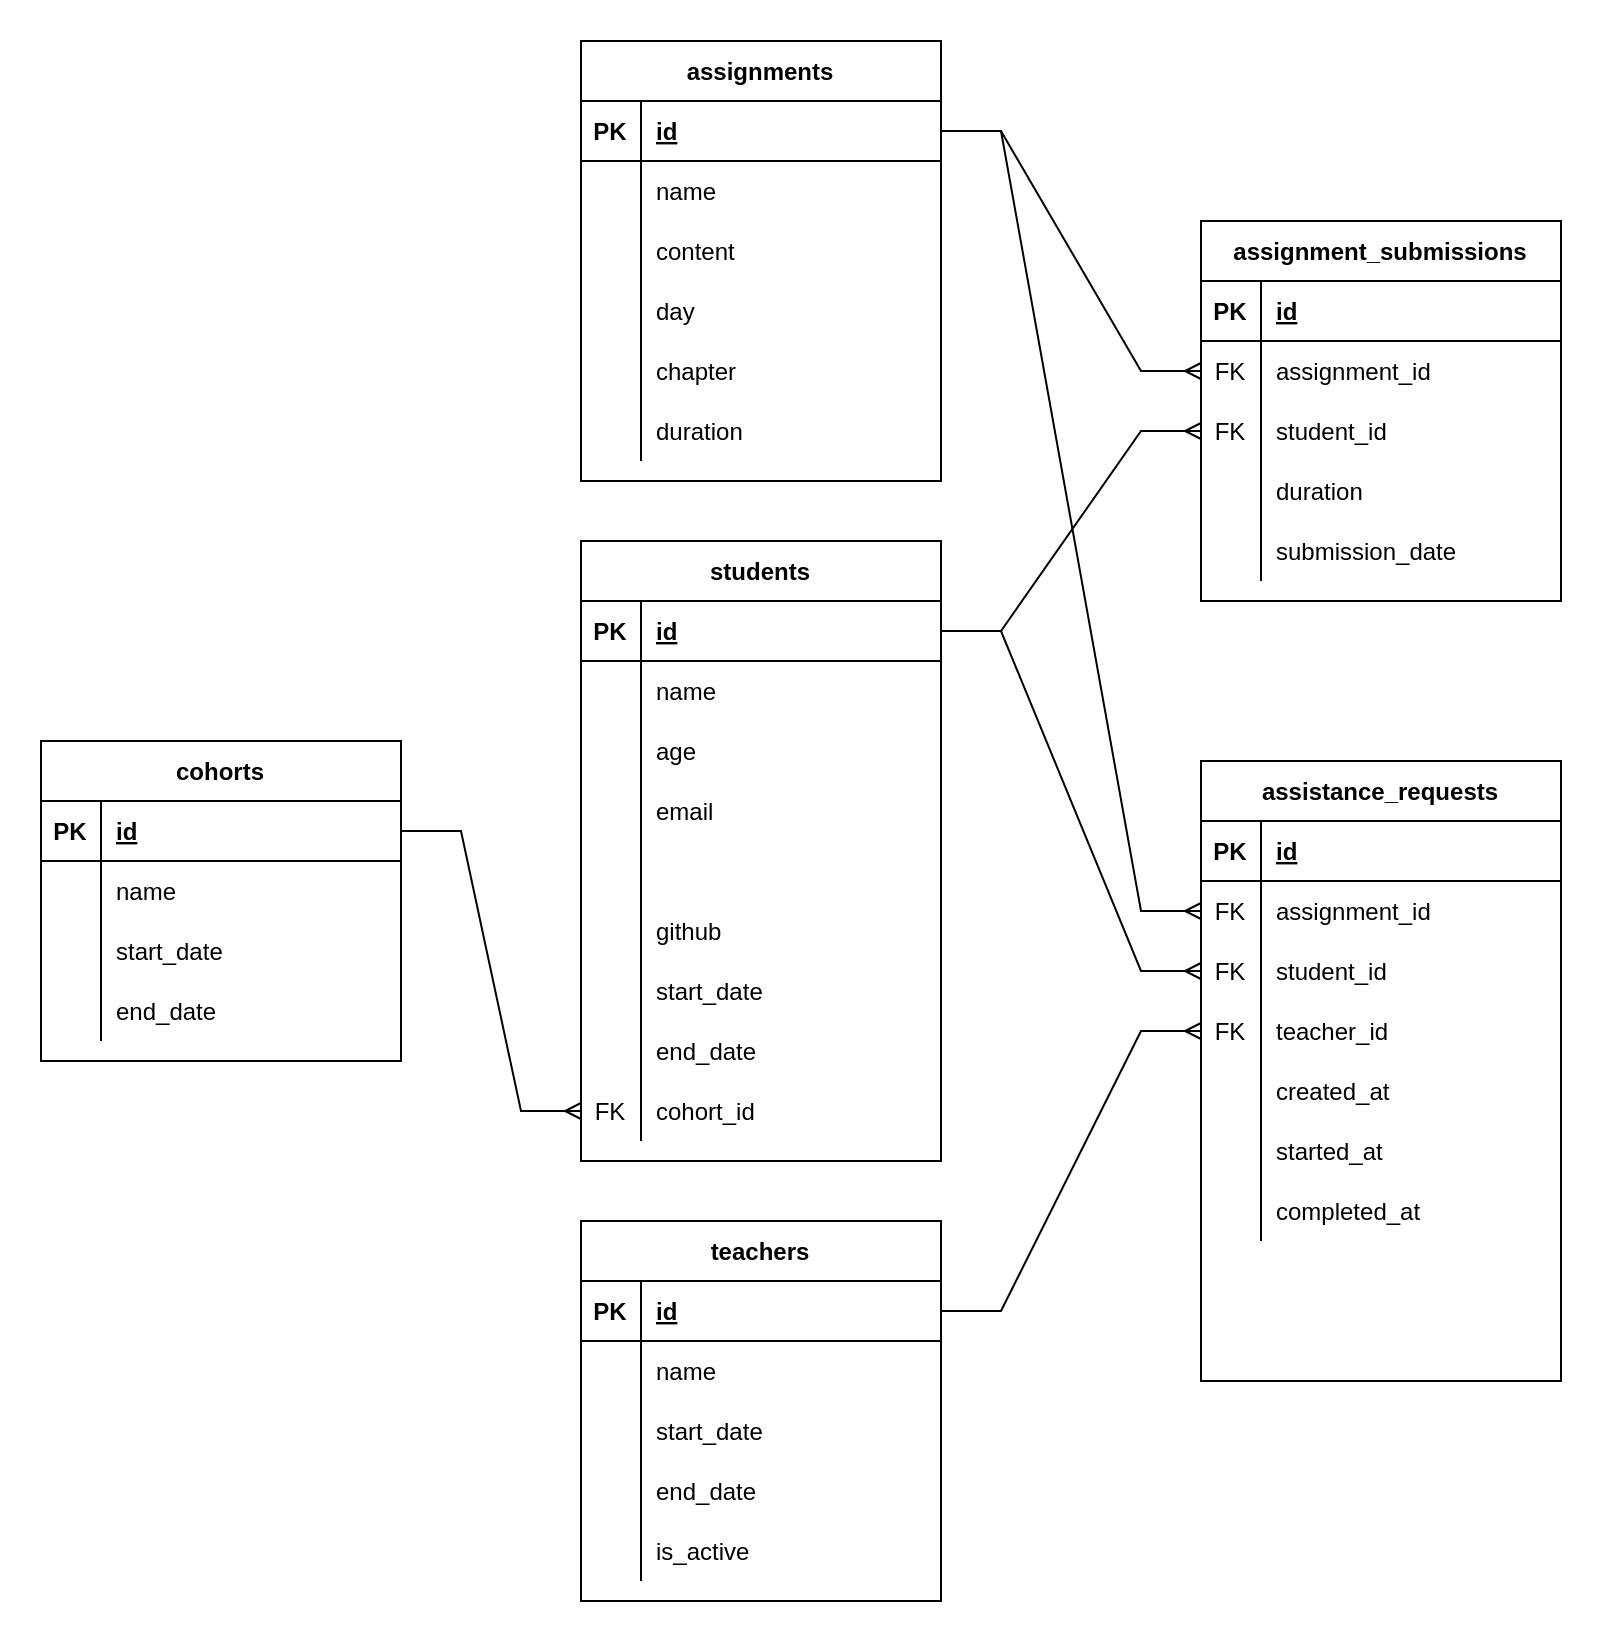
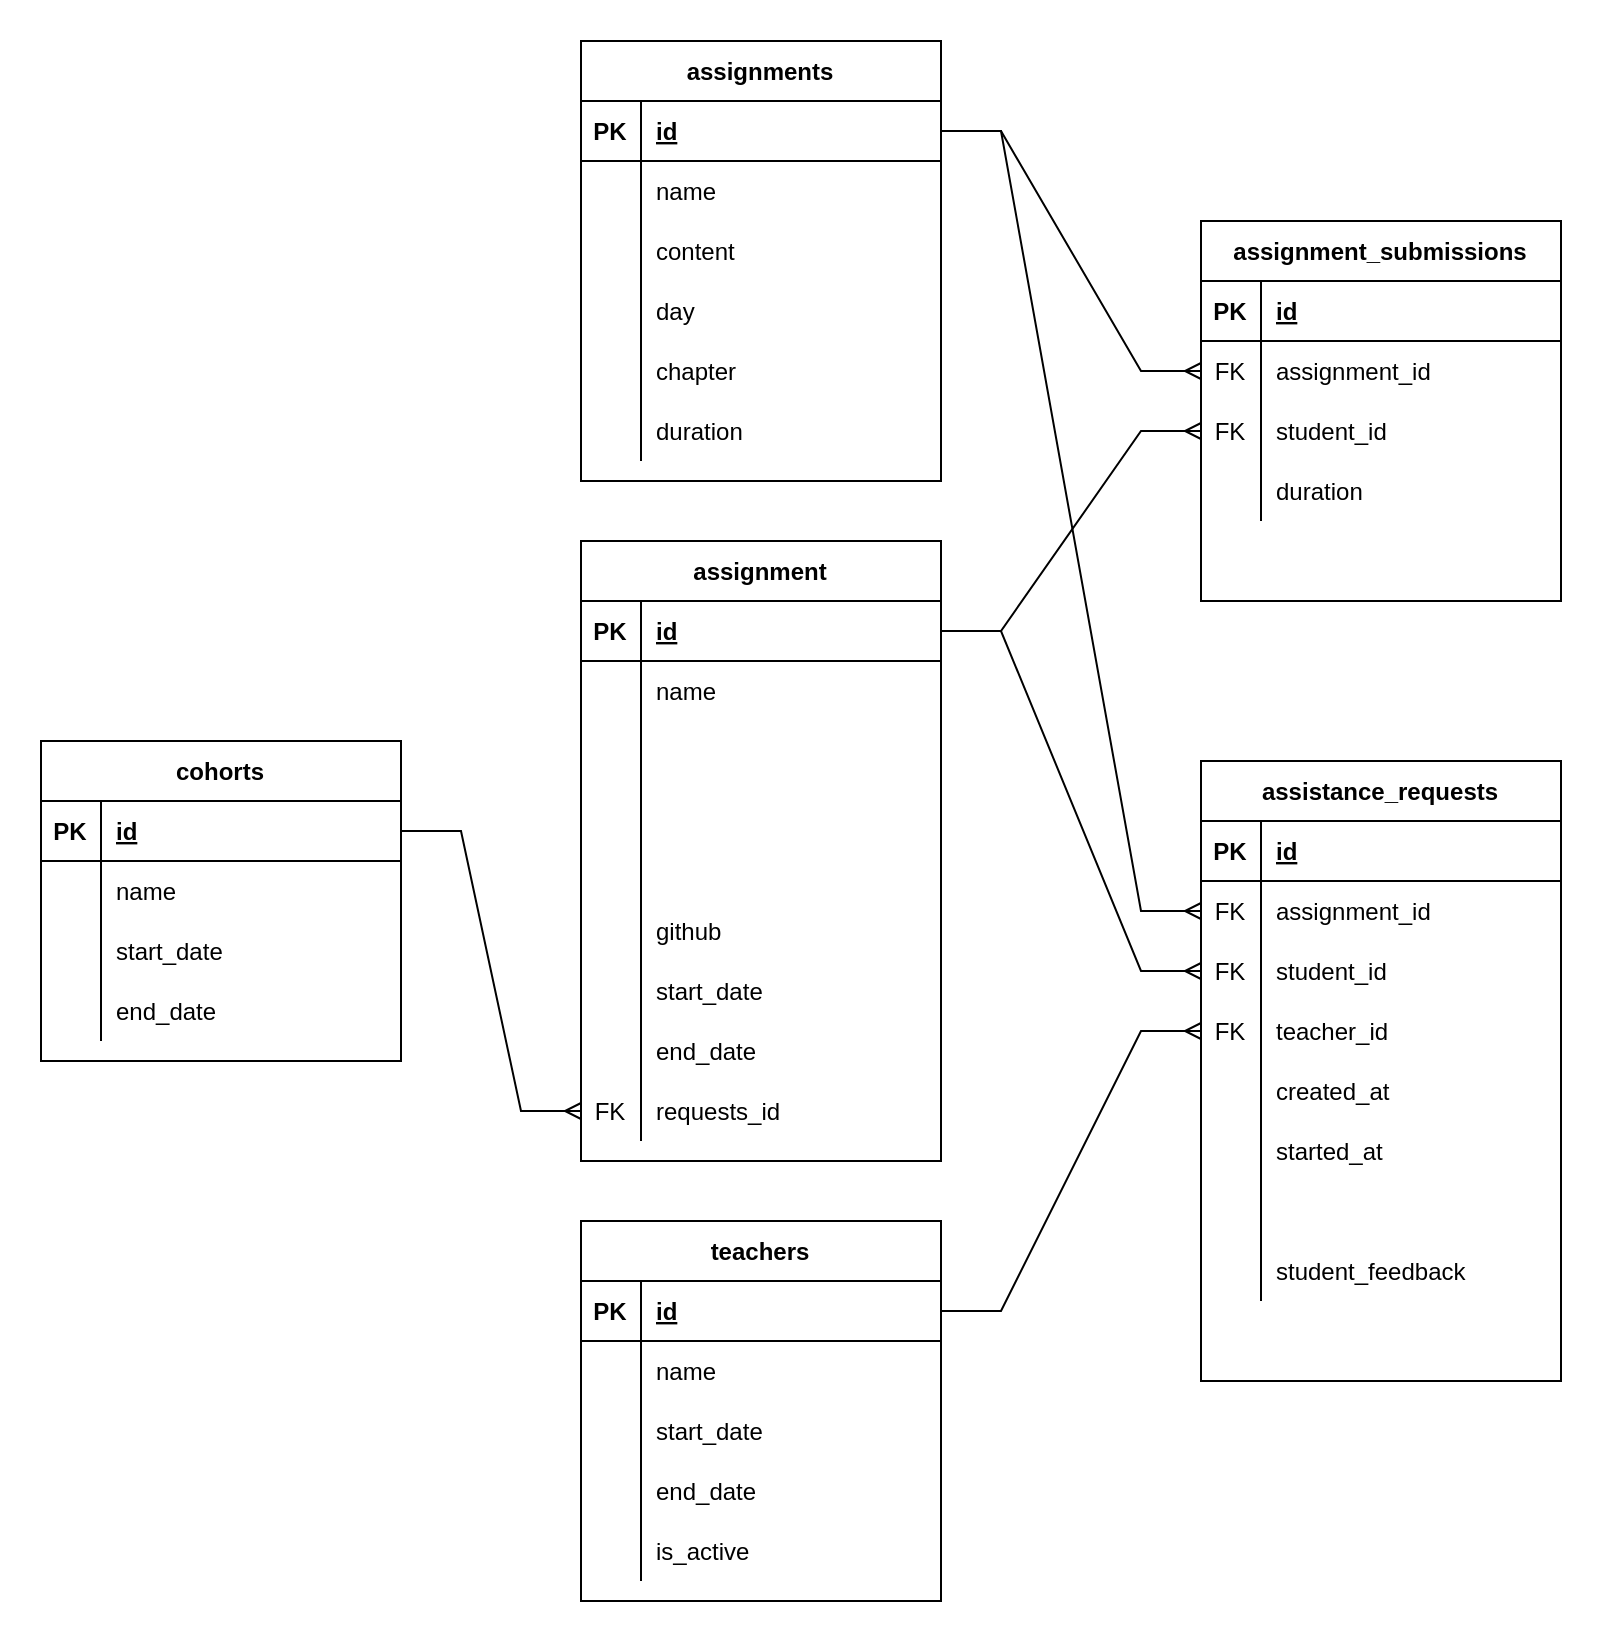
(1411, 551) -> none
(760, 572) -> (760, 572)
(791, 751) -> none
(791, 811) -> none
(713, 1112) -> (727, 1112)
(1411, 1211) -> none
none -> (1411, 1271)
